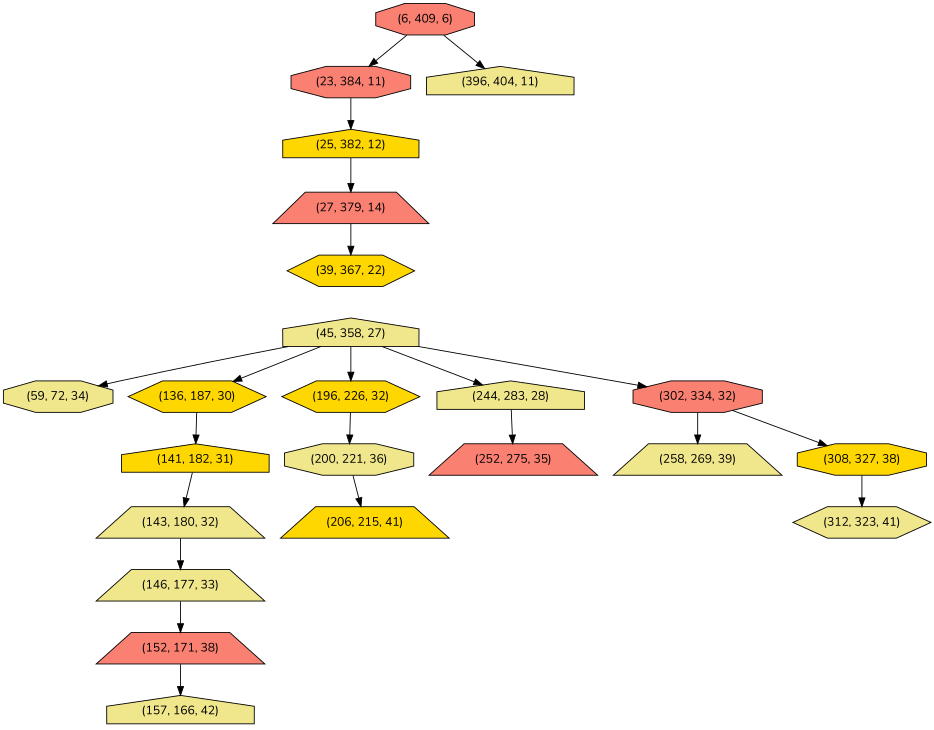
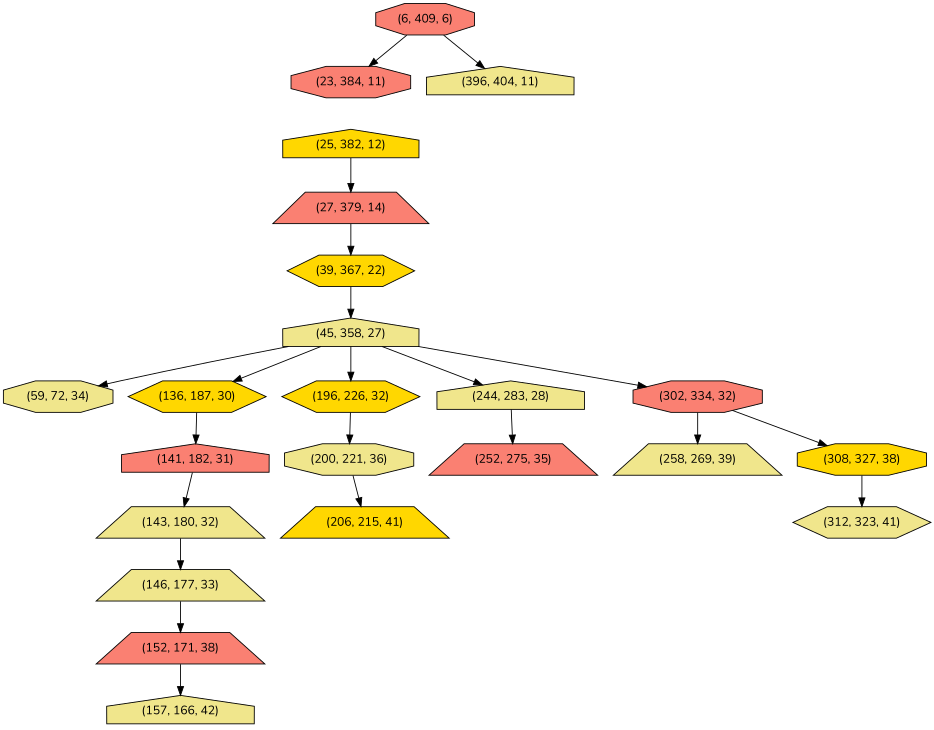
(351, 109) -> none
none -> (351, 298)
(195, 460) -> (195, 460)
